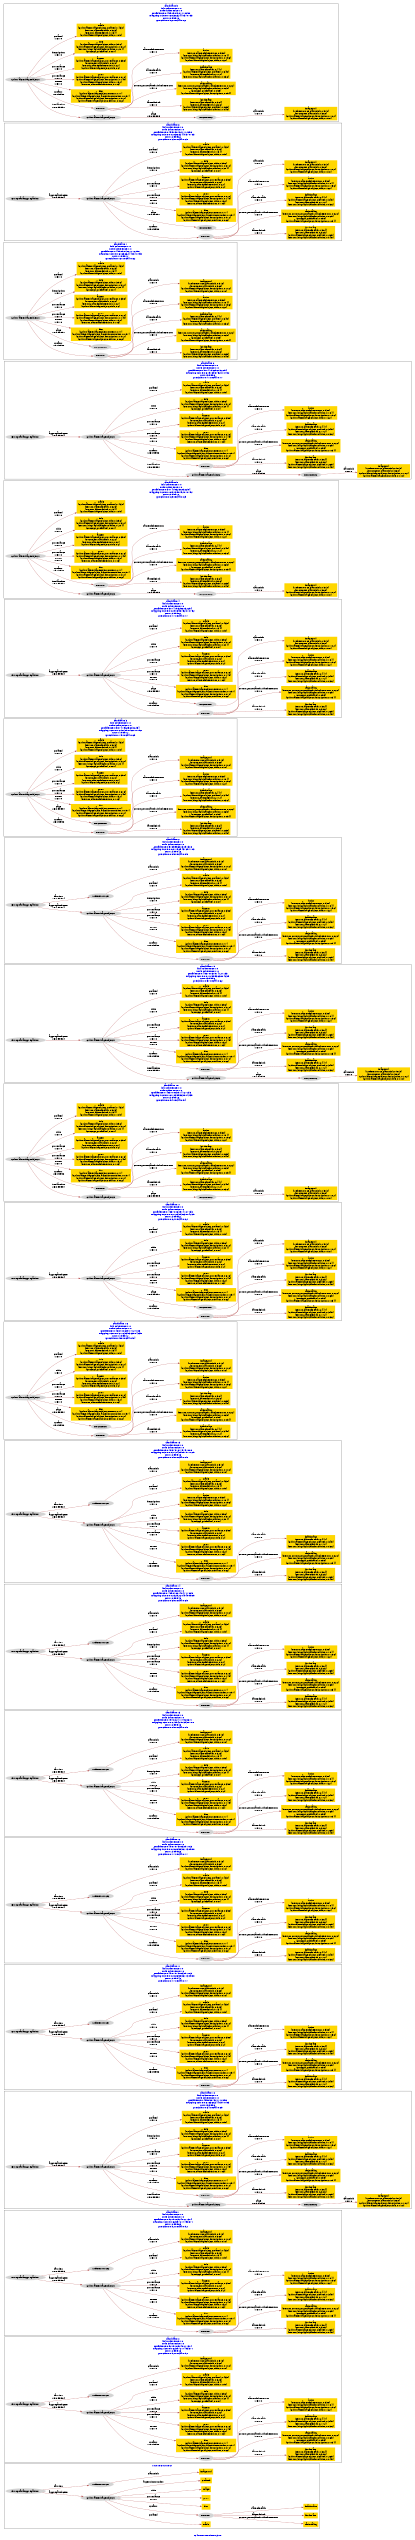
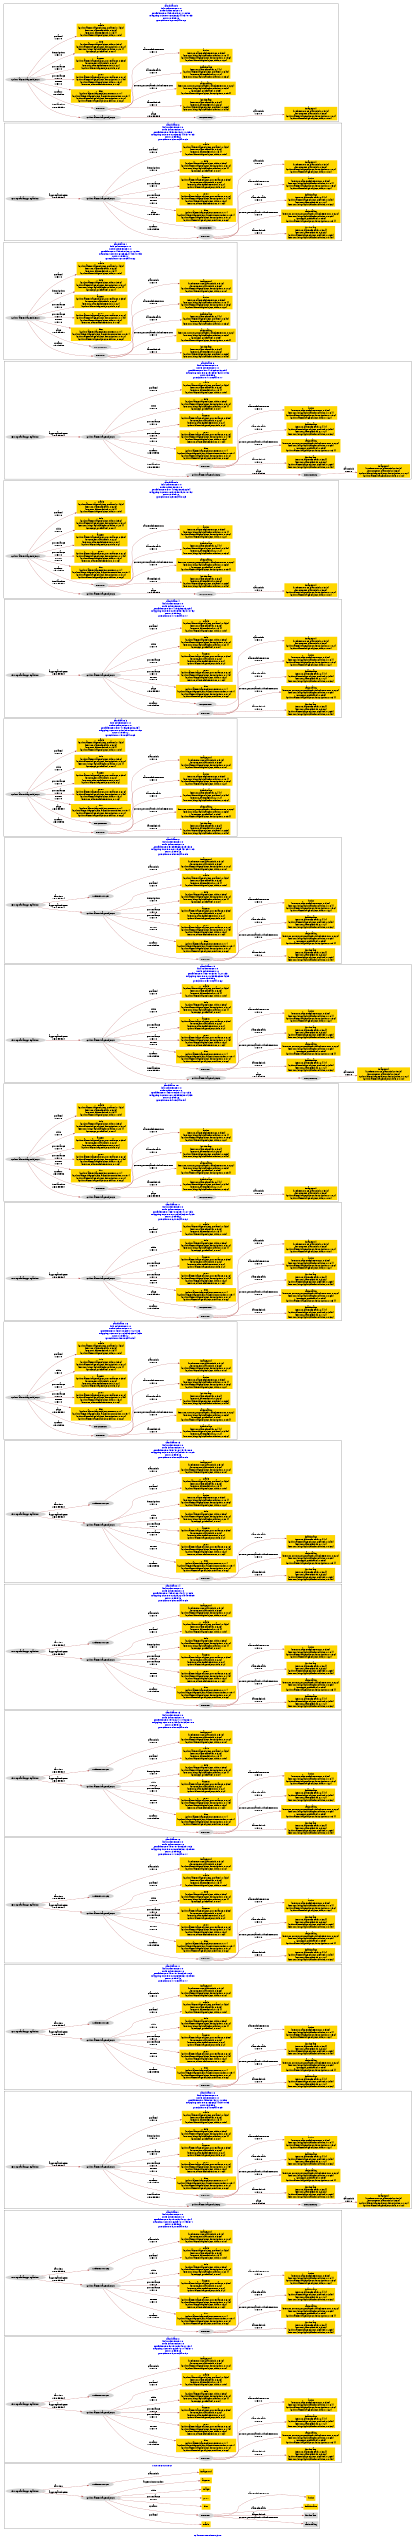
(206, 2480) -> (206, 2480)
none -> (311, 2498)
(311, 2515) -> (311, 2515)
(311, 2524) -> (311, 2524)
